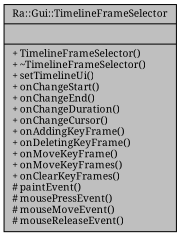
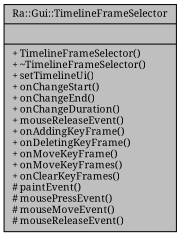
(60, 121) -> (68, 121)
